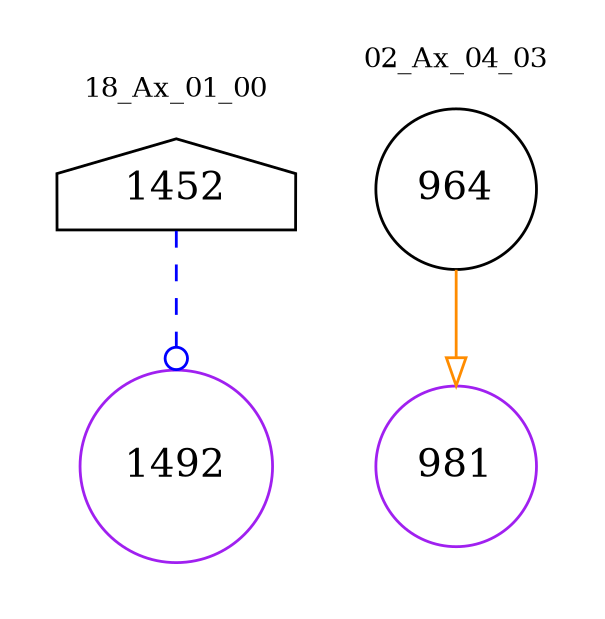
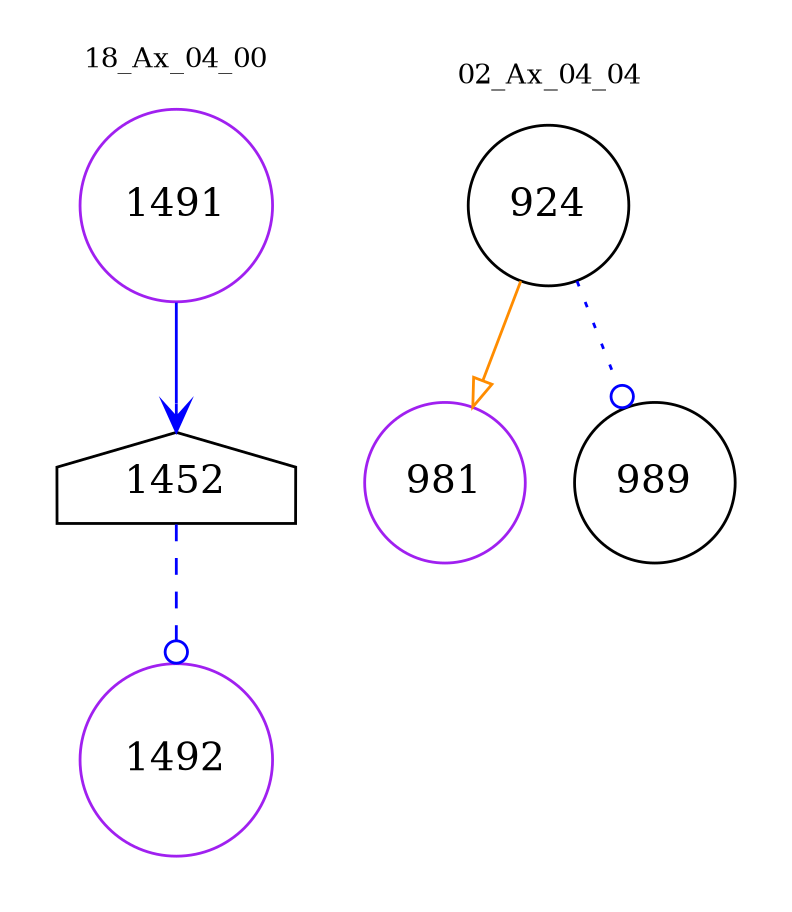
(456, 60) -> (550, 77)
(176, 90) -> (176, 60)
(456, 189) -> (549, 206)
none -> (176, 206)
none -> (655, 483)
